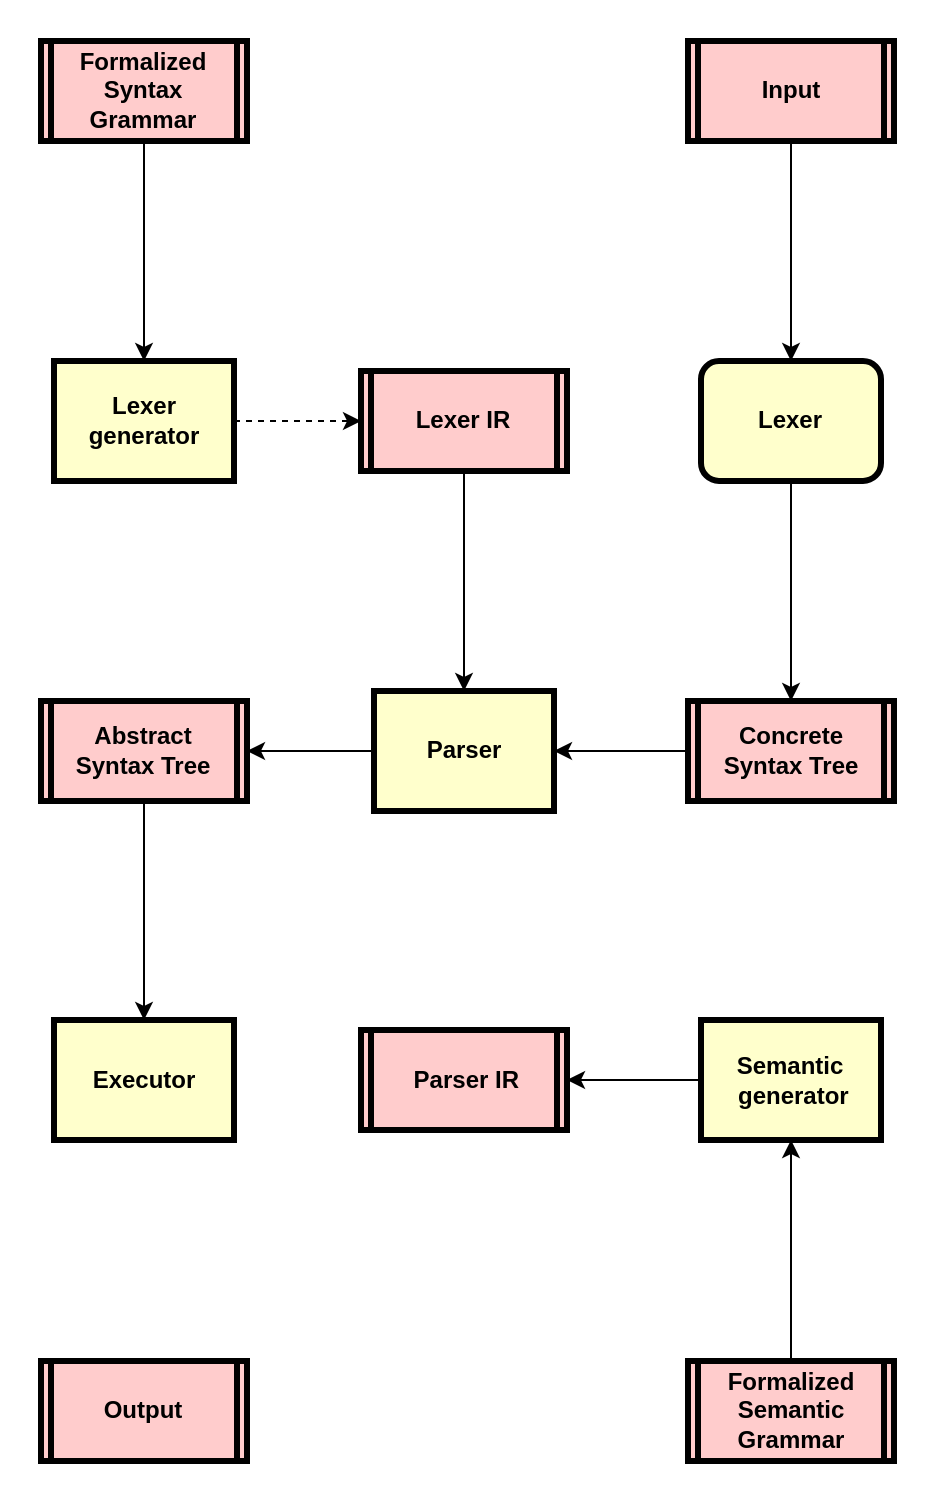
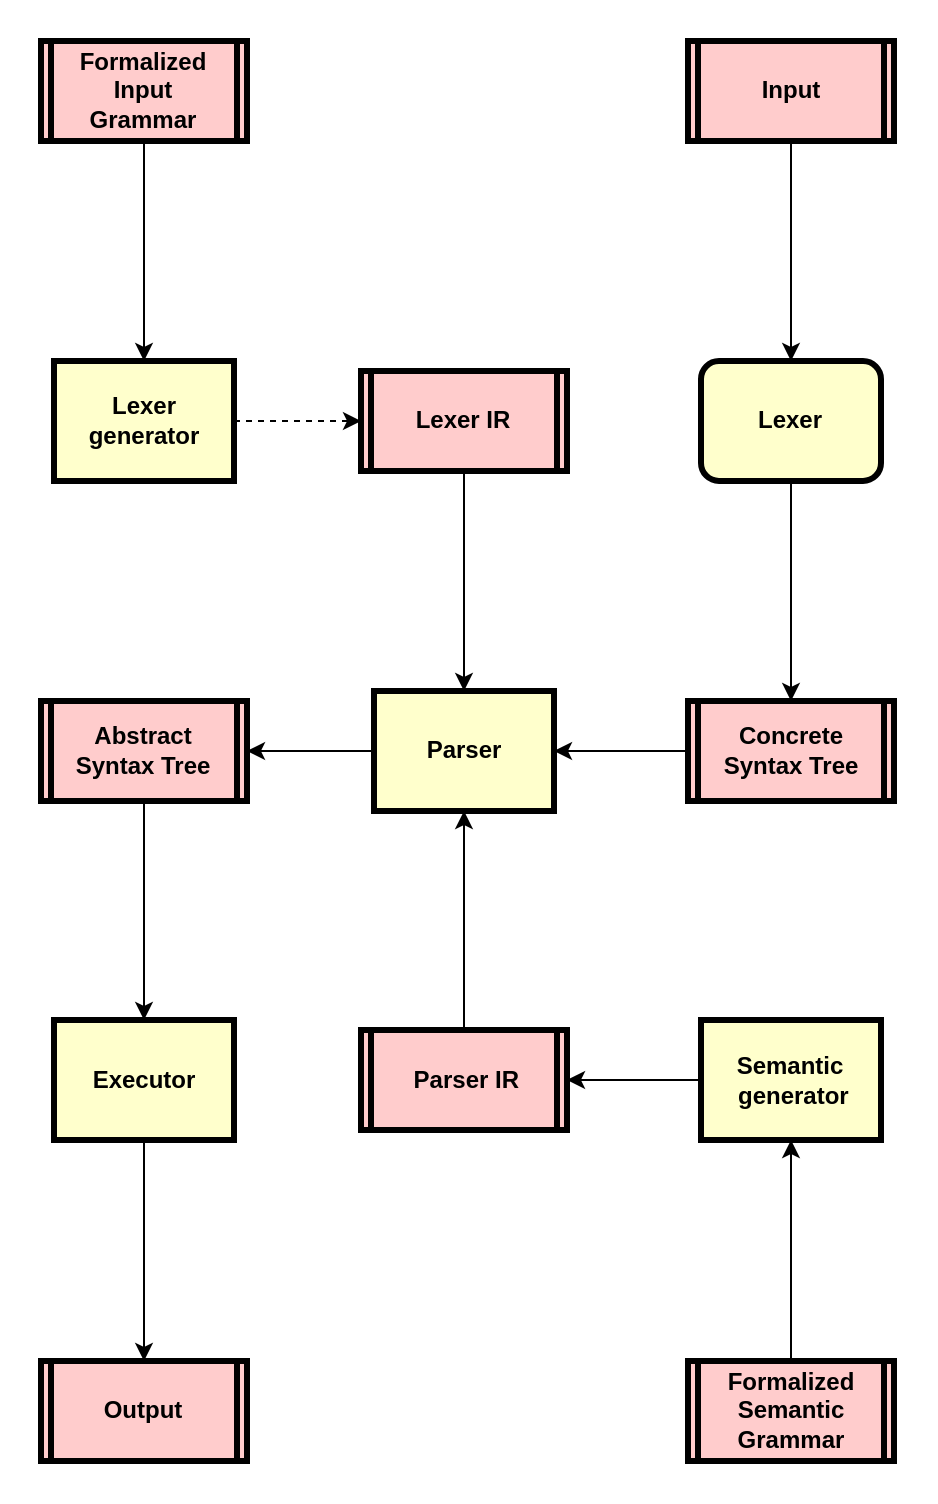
(144, 91) -> (144, 91)
none -> (464, 926)
none -> (144, 1244)
